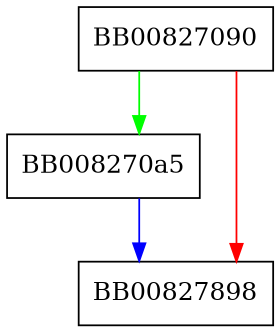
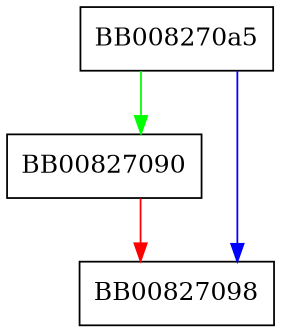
(139, 93) -> (141, 93)
(176, 293) -> (177, 293)
